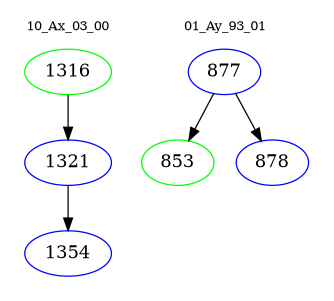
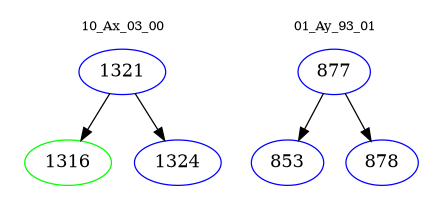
(68, 111) -> (99, 112)
(178, 163) -> (288, 163)
(68, 253) -> (178, 163)
